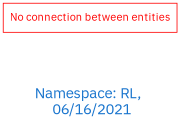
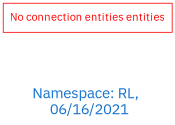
(90, 18) -> (88, 18)
